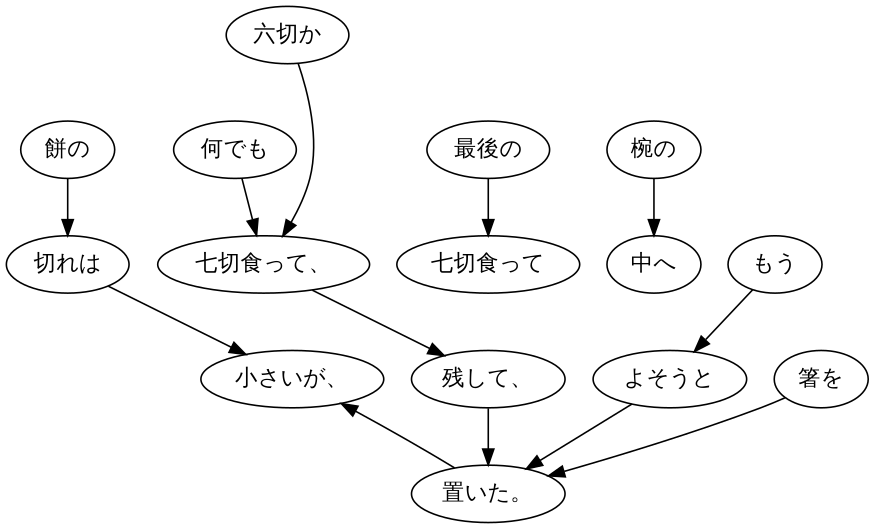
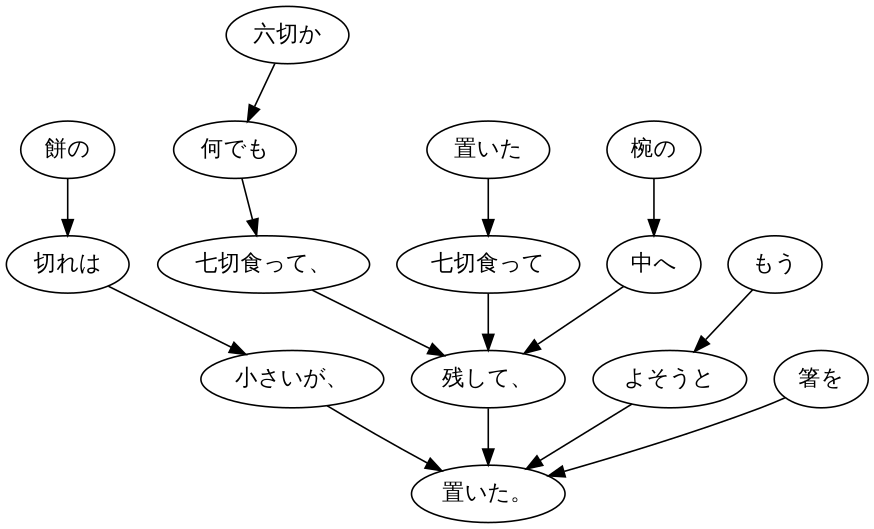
(314, 144) -> (265, 85)
(488, 150) -> (488, 150)
none -> (488, 314)
none -> (581, 315)
(405, 439) -> (377, 435)
